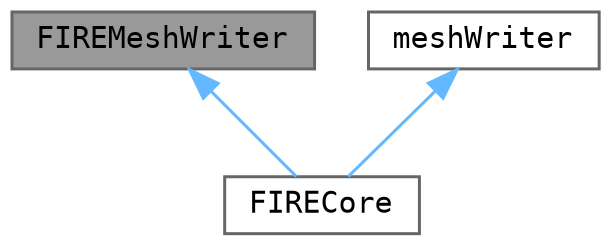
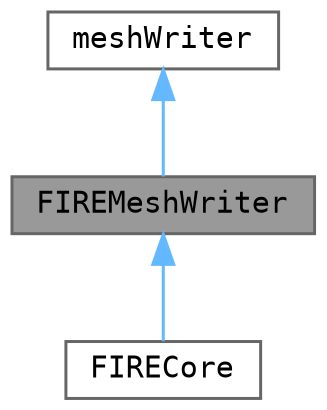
(392, 134) -> (163, 138)
